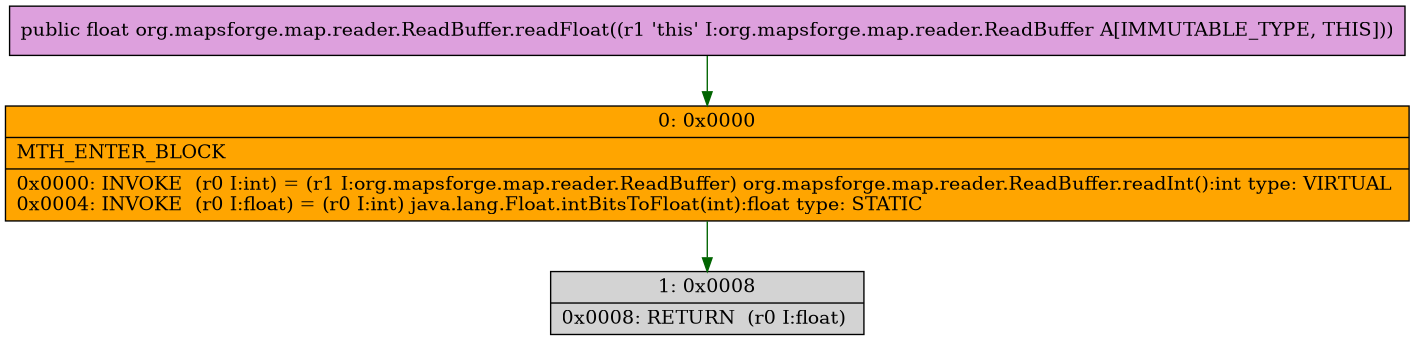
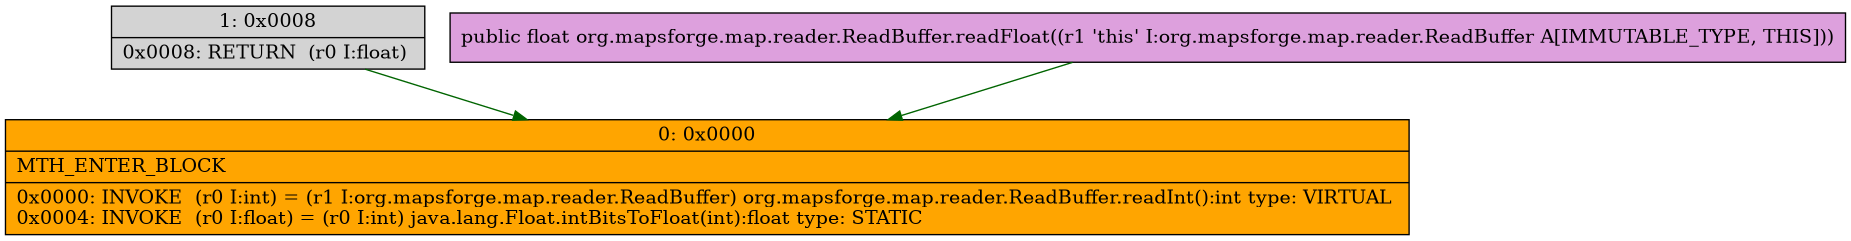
(707, 239) -> (439, 92)
